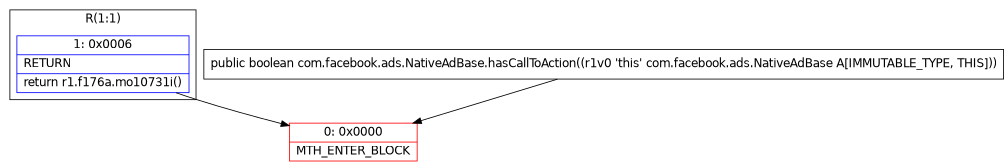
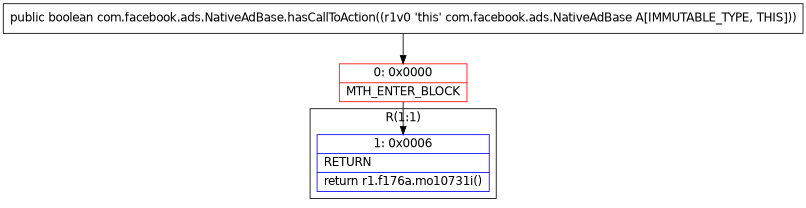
(228, 109) -> (403, 114)
